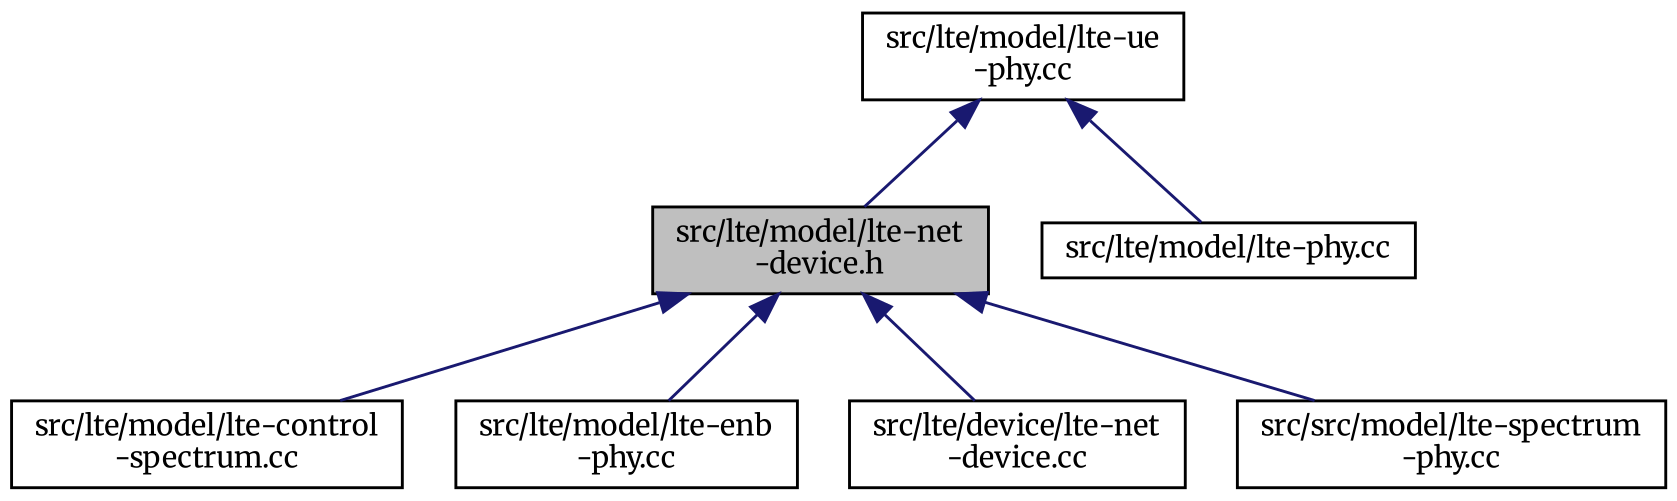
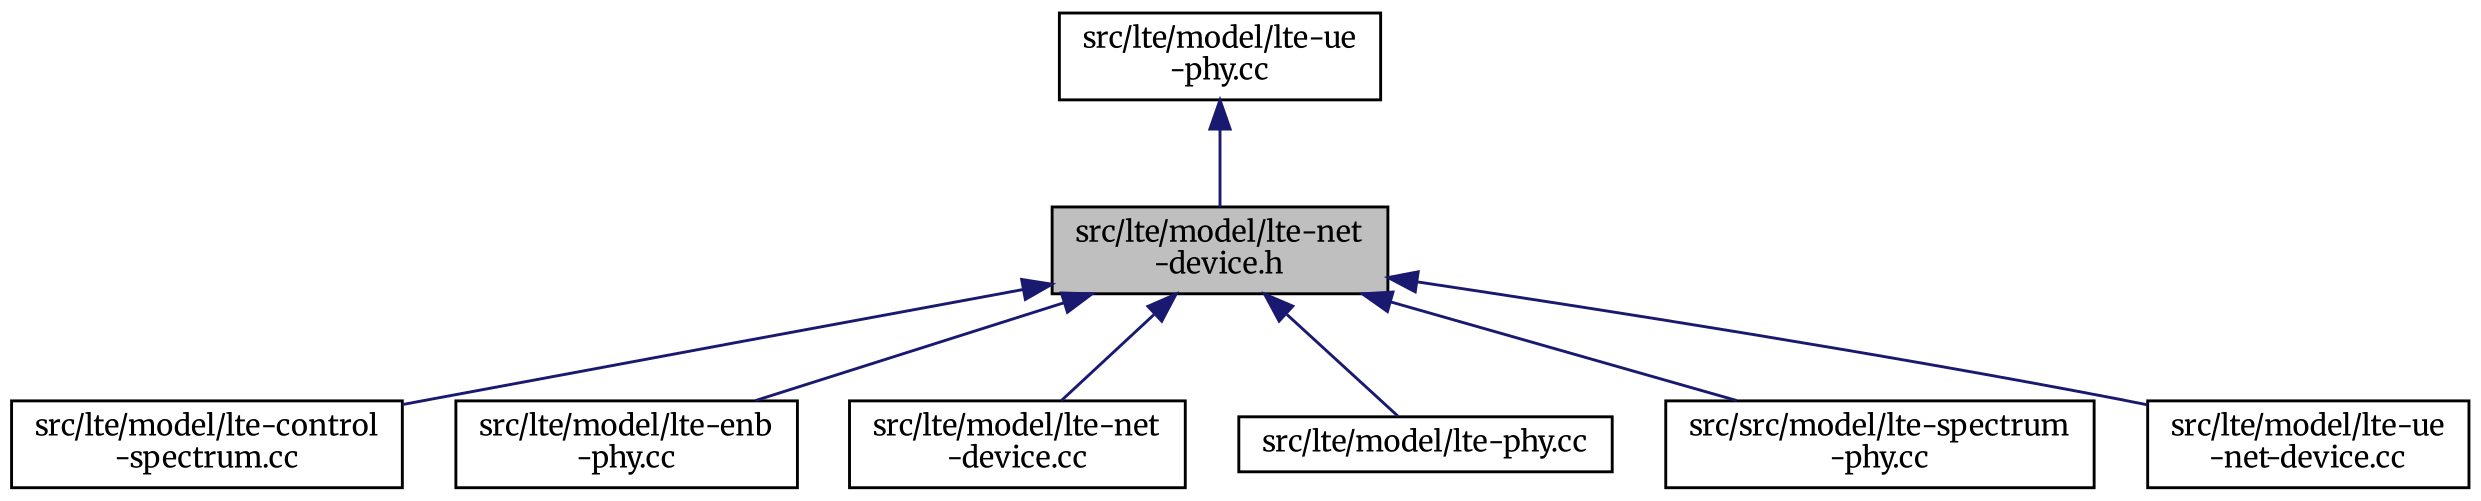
(1146, 171) -> (1342, 365)
(1017, 444) -> (1017, 444)
none -> (2308, 444)
